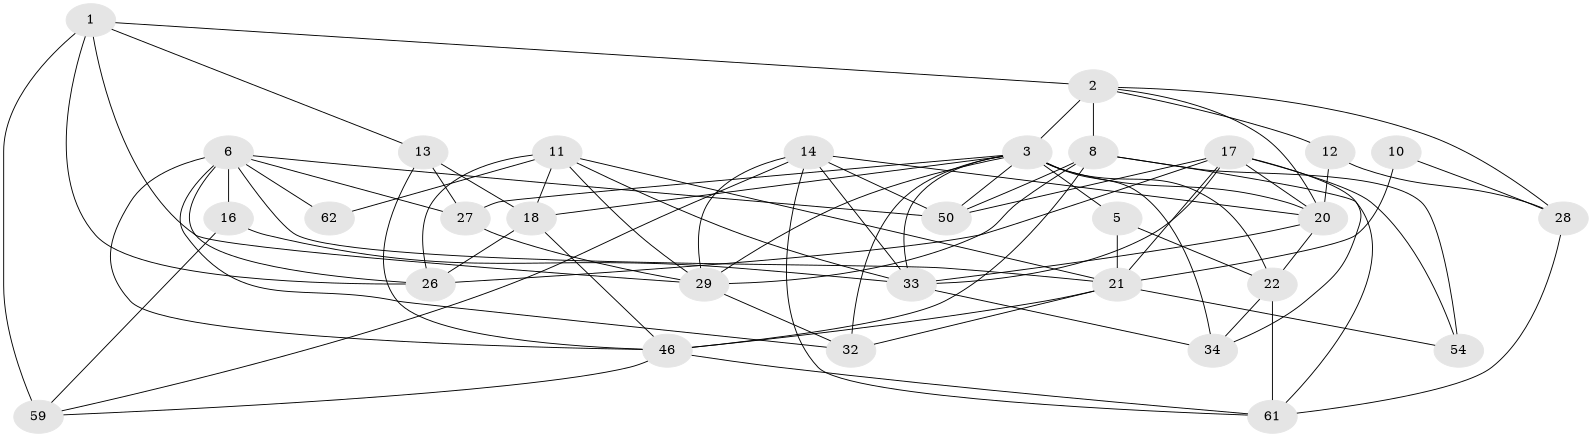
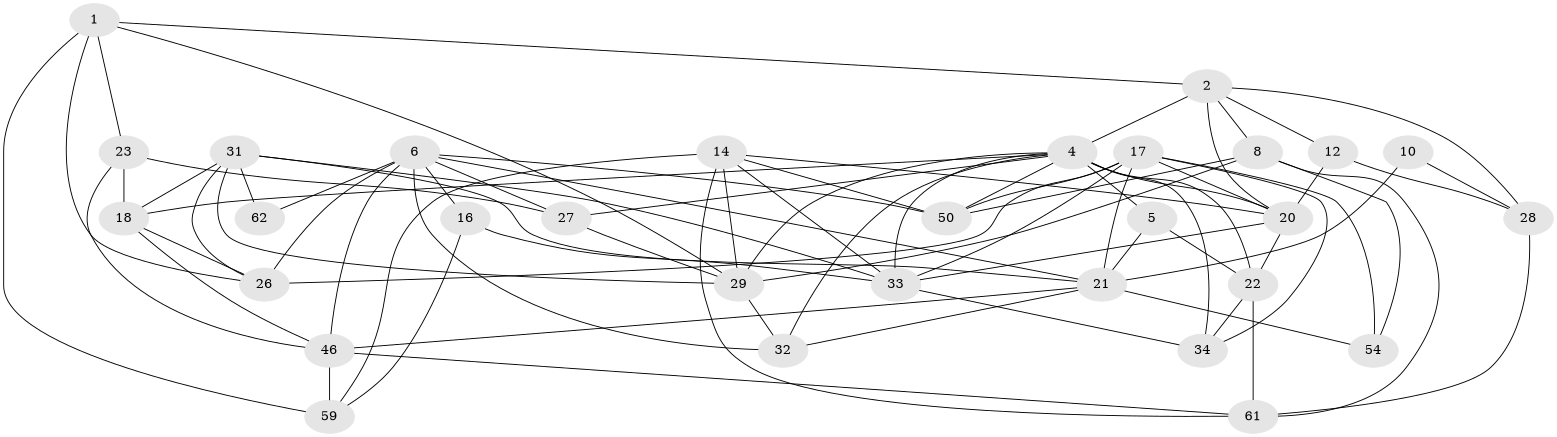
(423, 152) -> (124, 152)
(557, 152) -> (235, 152)
(1027, 152) -> (1072, 152)
(915, 312) -> none
